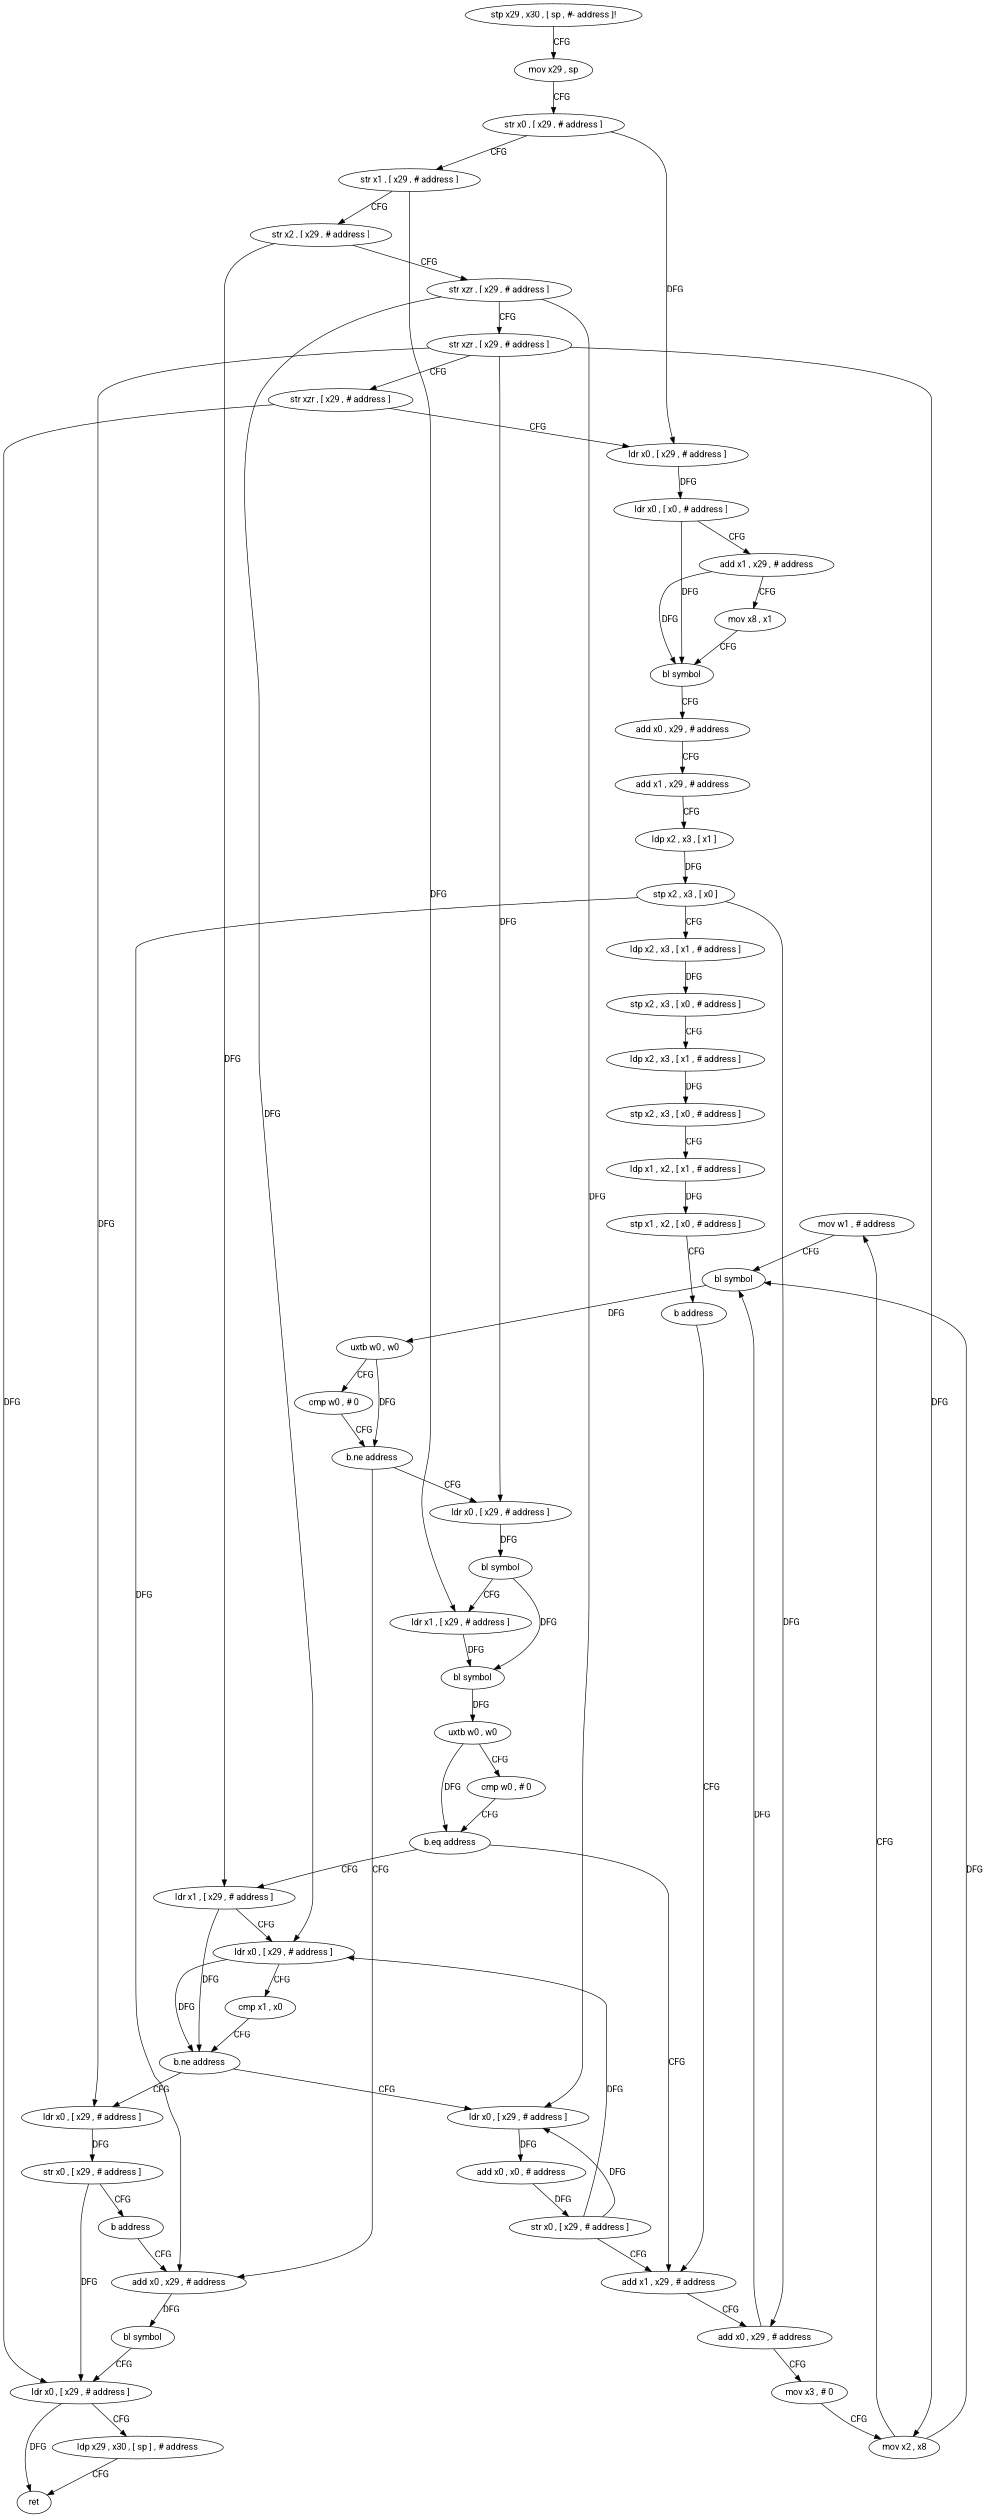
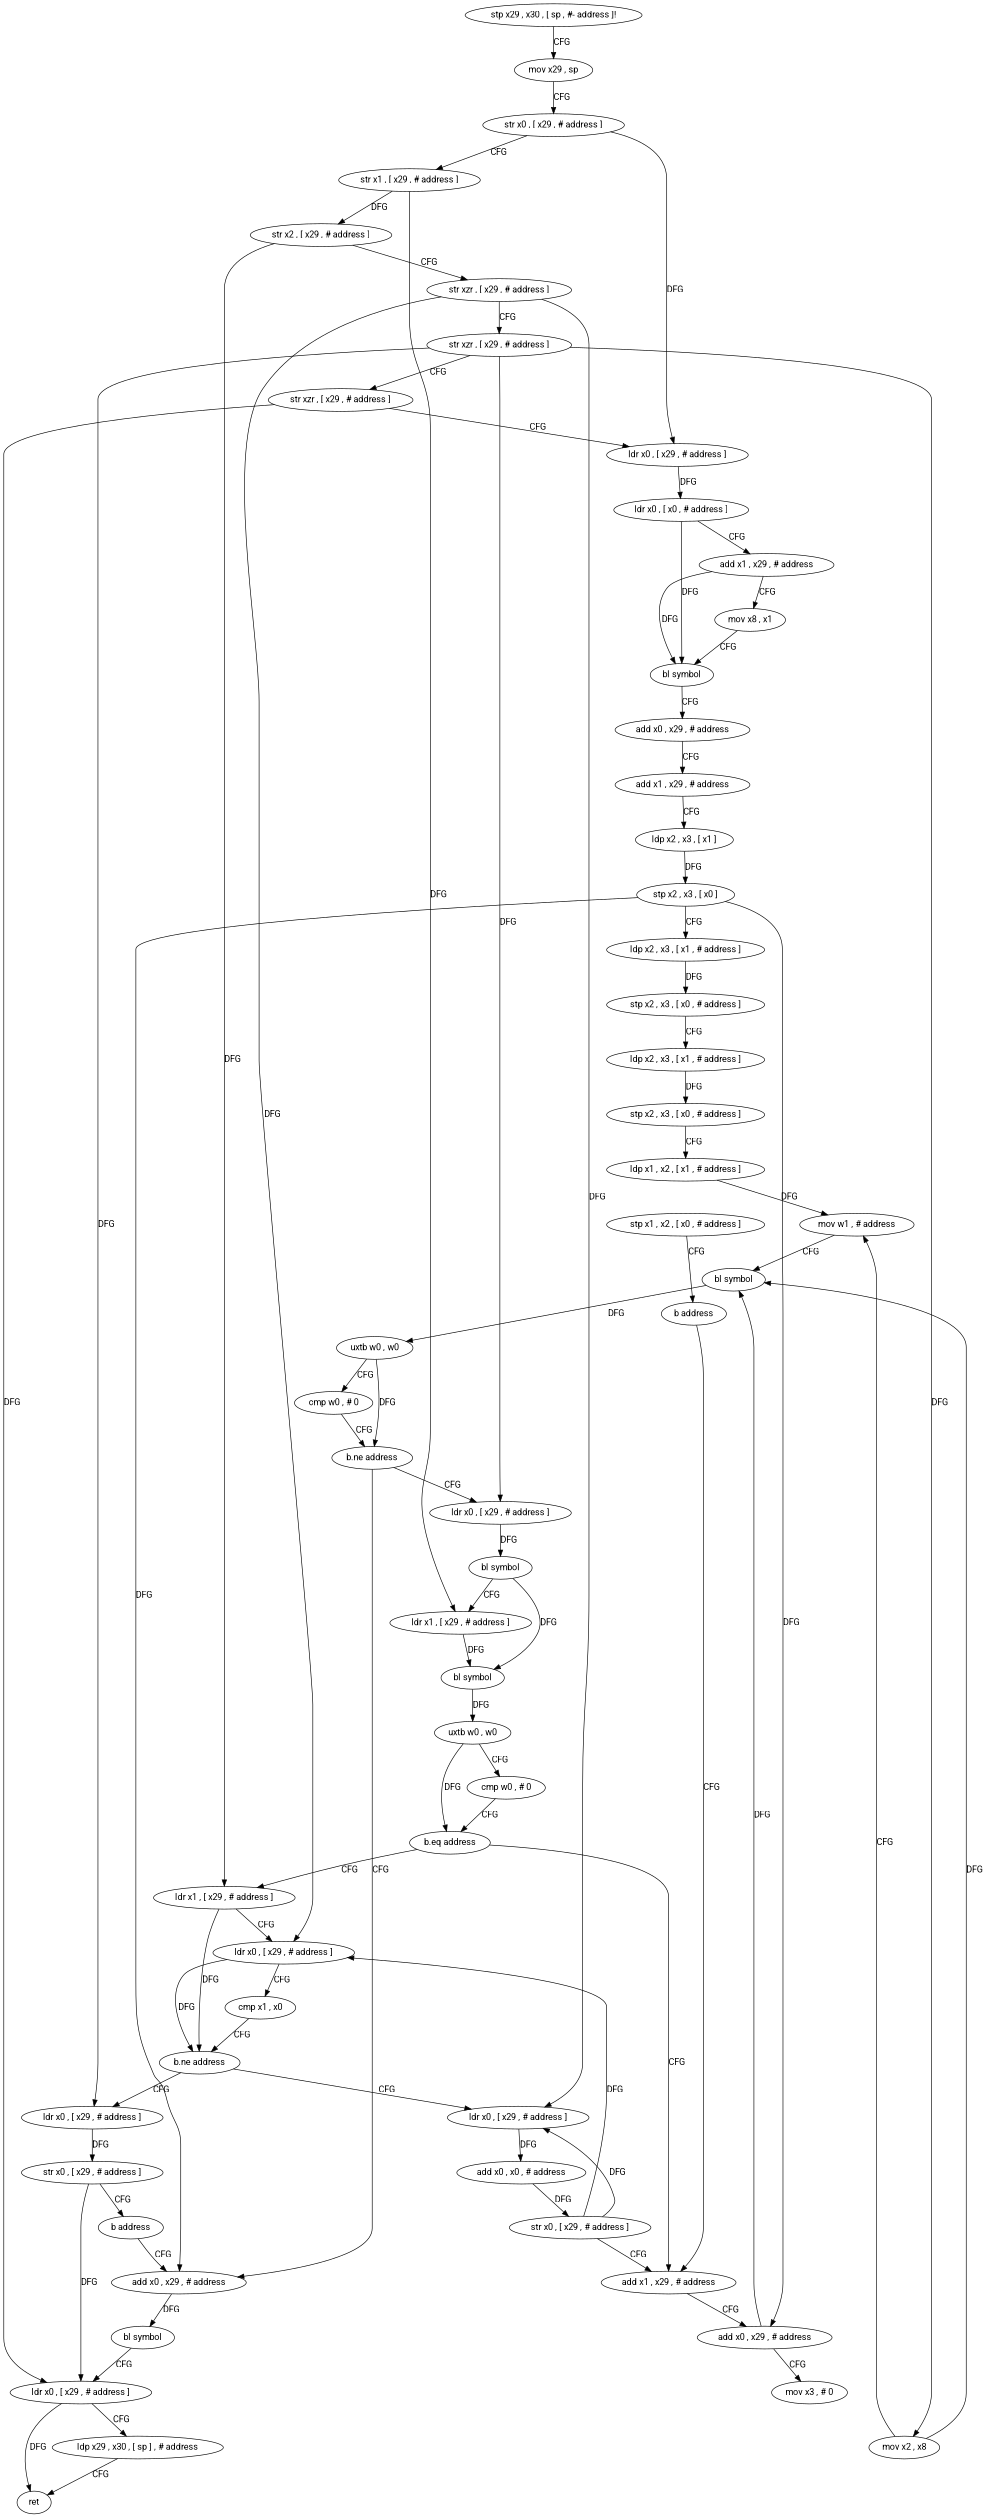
(379, 208) -> (379, 208)
(686, 1194) -> (769, 1197)
(847, 2422) -> none
